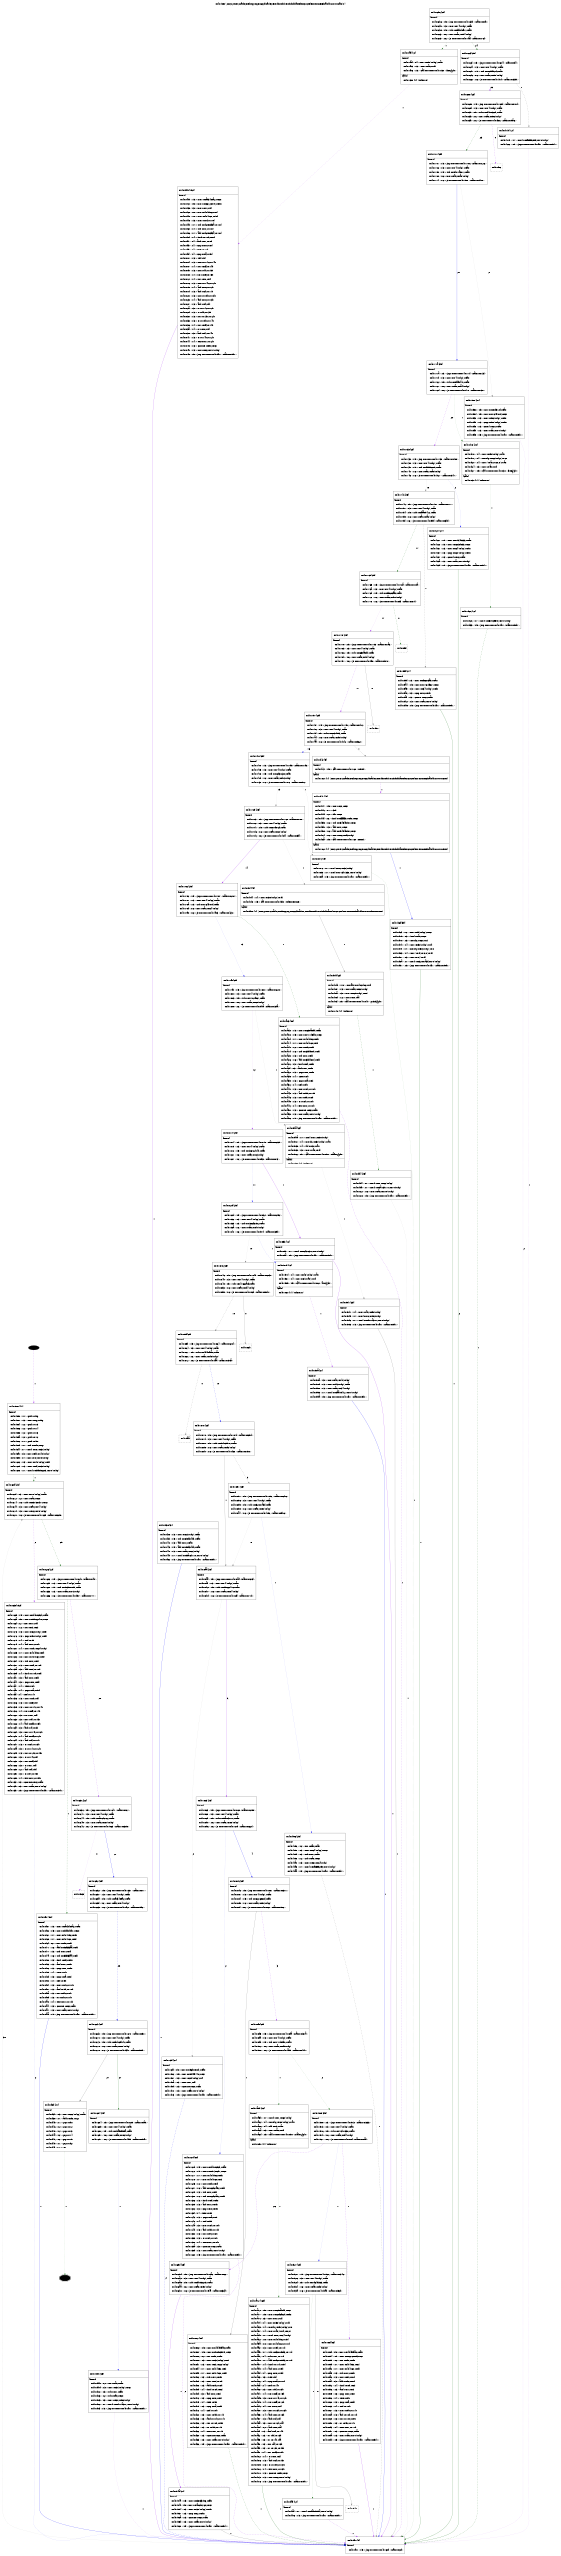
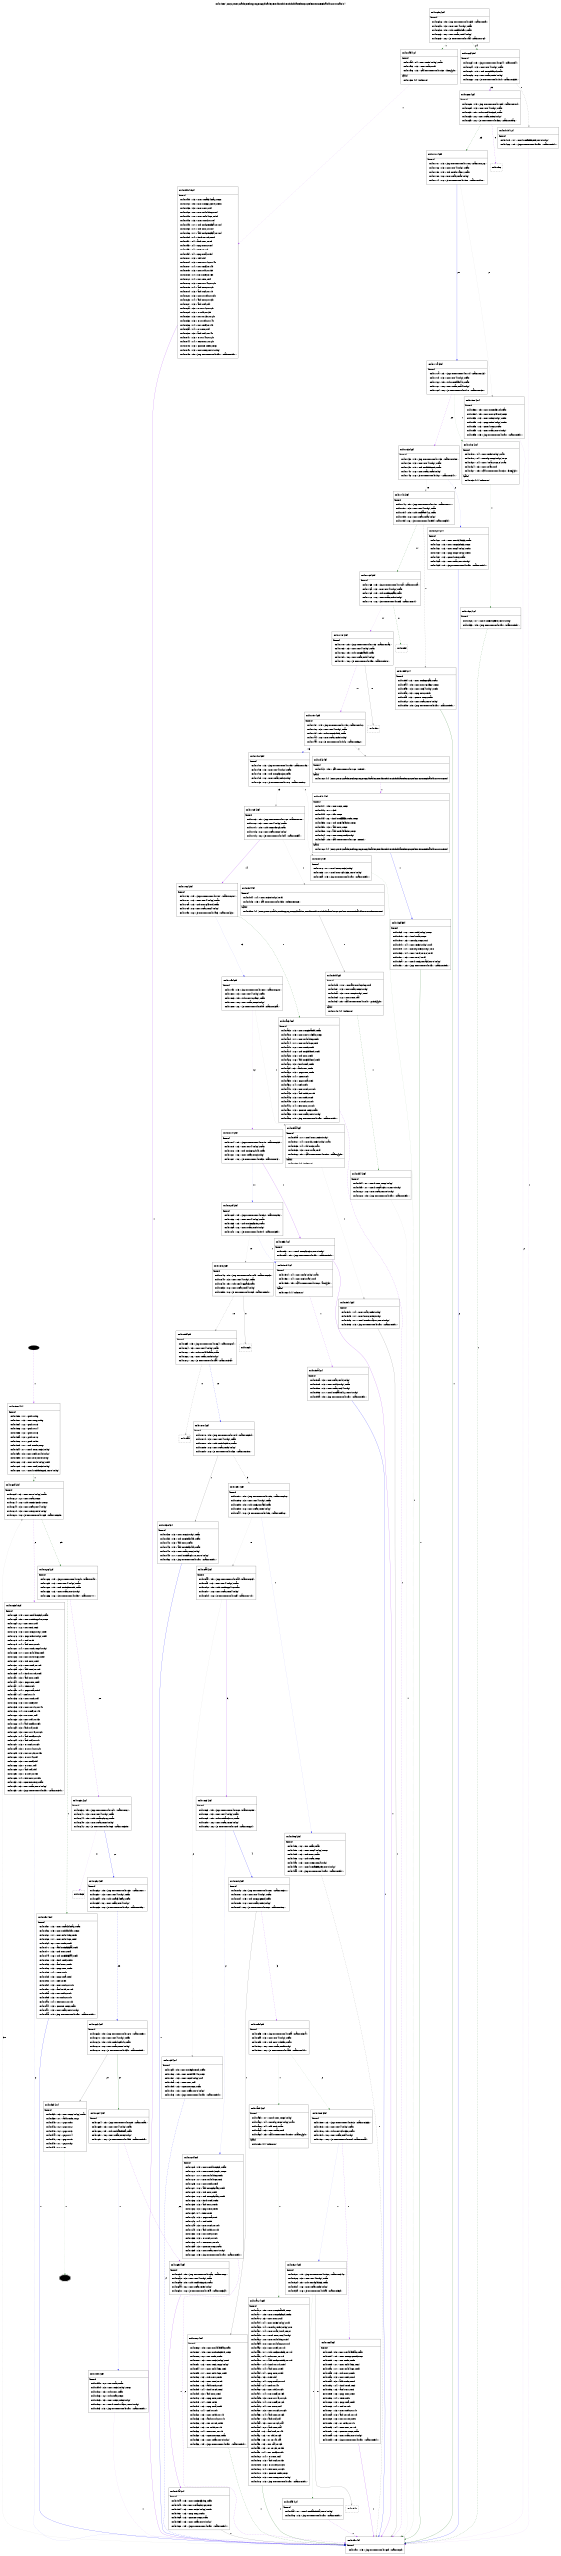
(225, 1510) -> (207, 1488)
(458, 1576) -> (458, 1576)
(256, 2187) -> (147, 2204)
